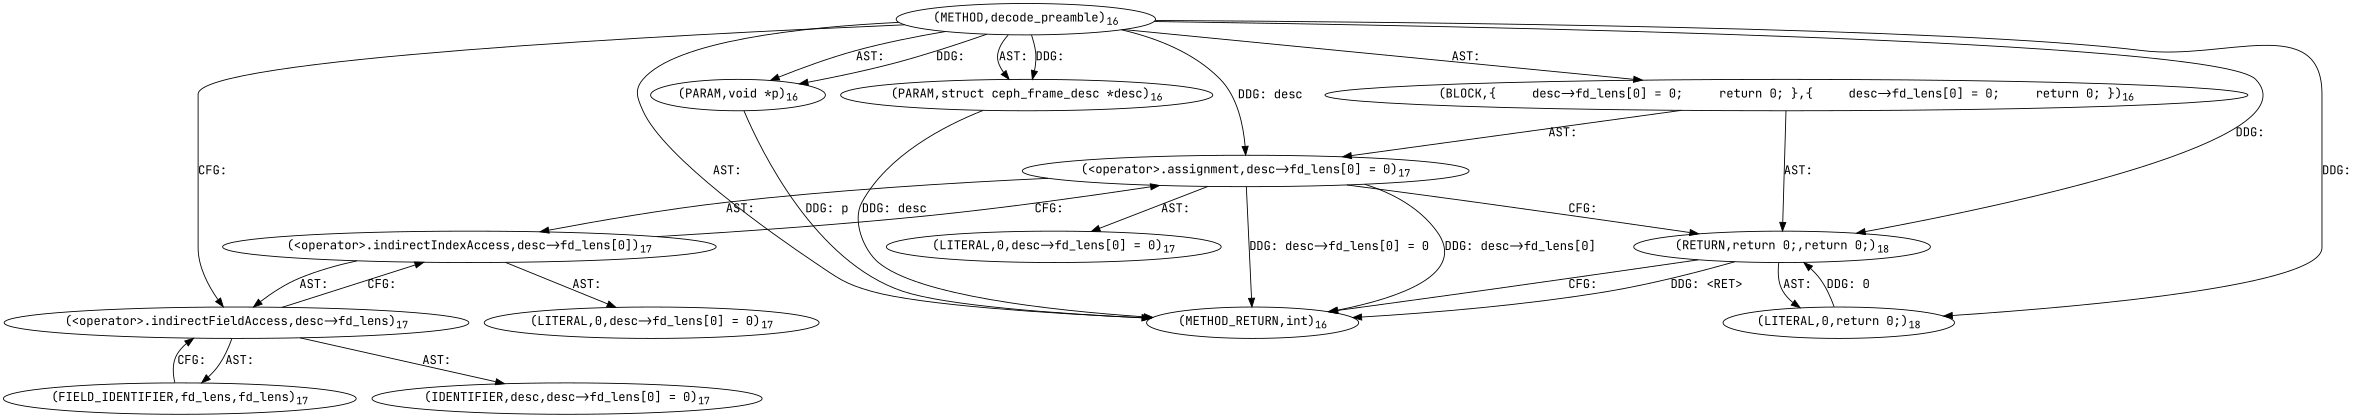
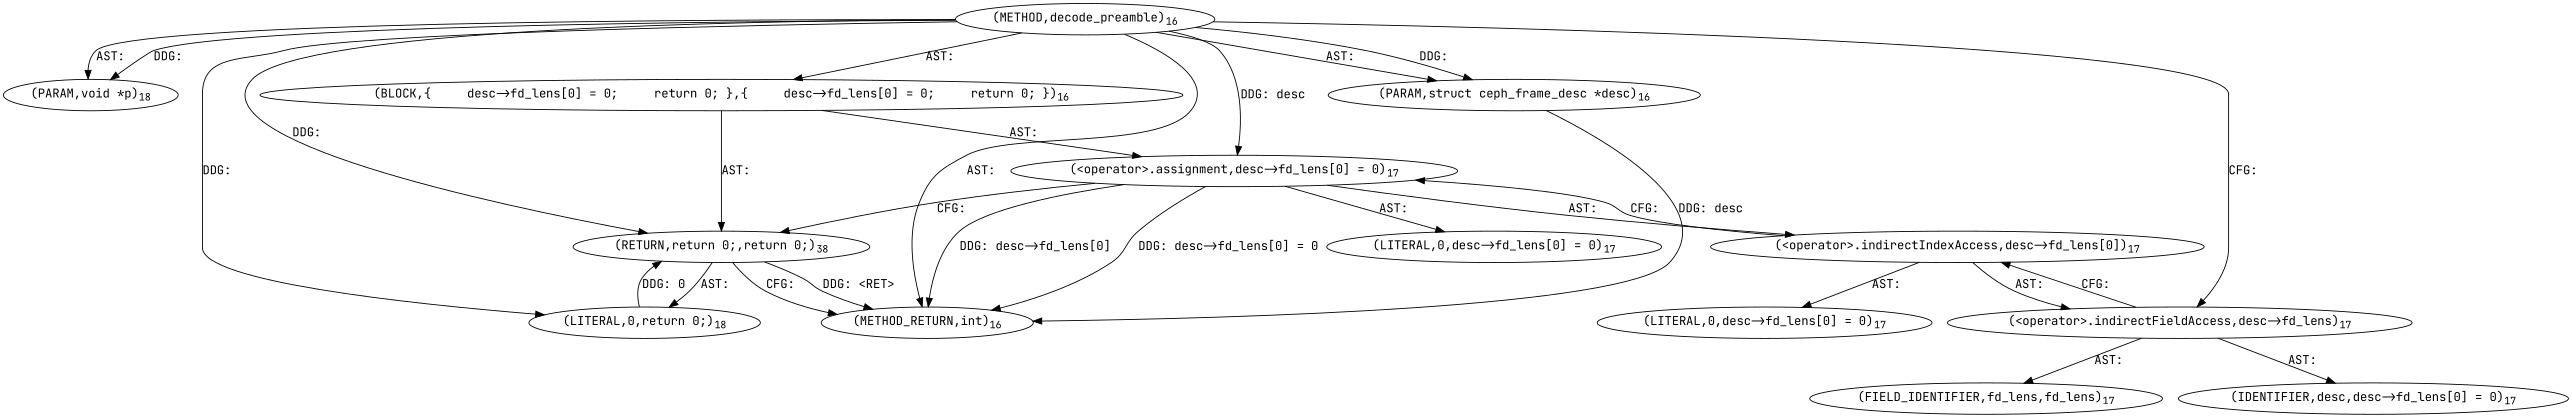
(792, 94) -> (145, 94)
(1883, 246) -> (823, 246)
(900, 290) -> none
(174, 361) -> none
